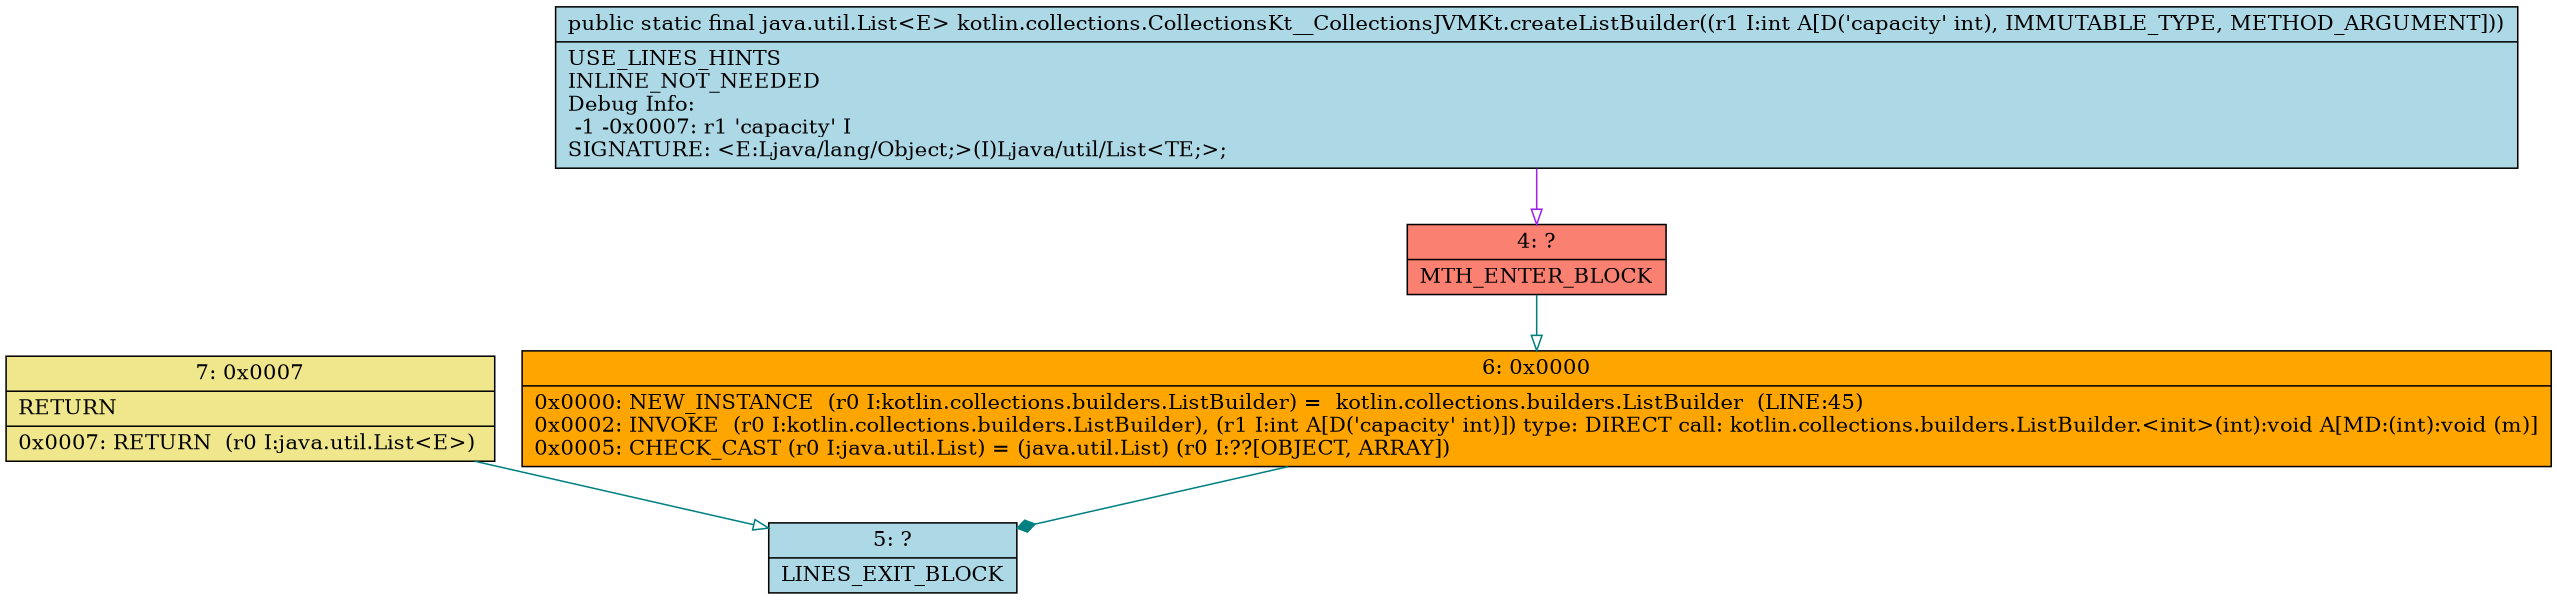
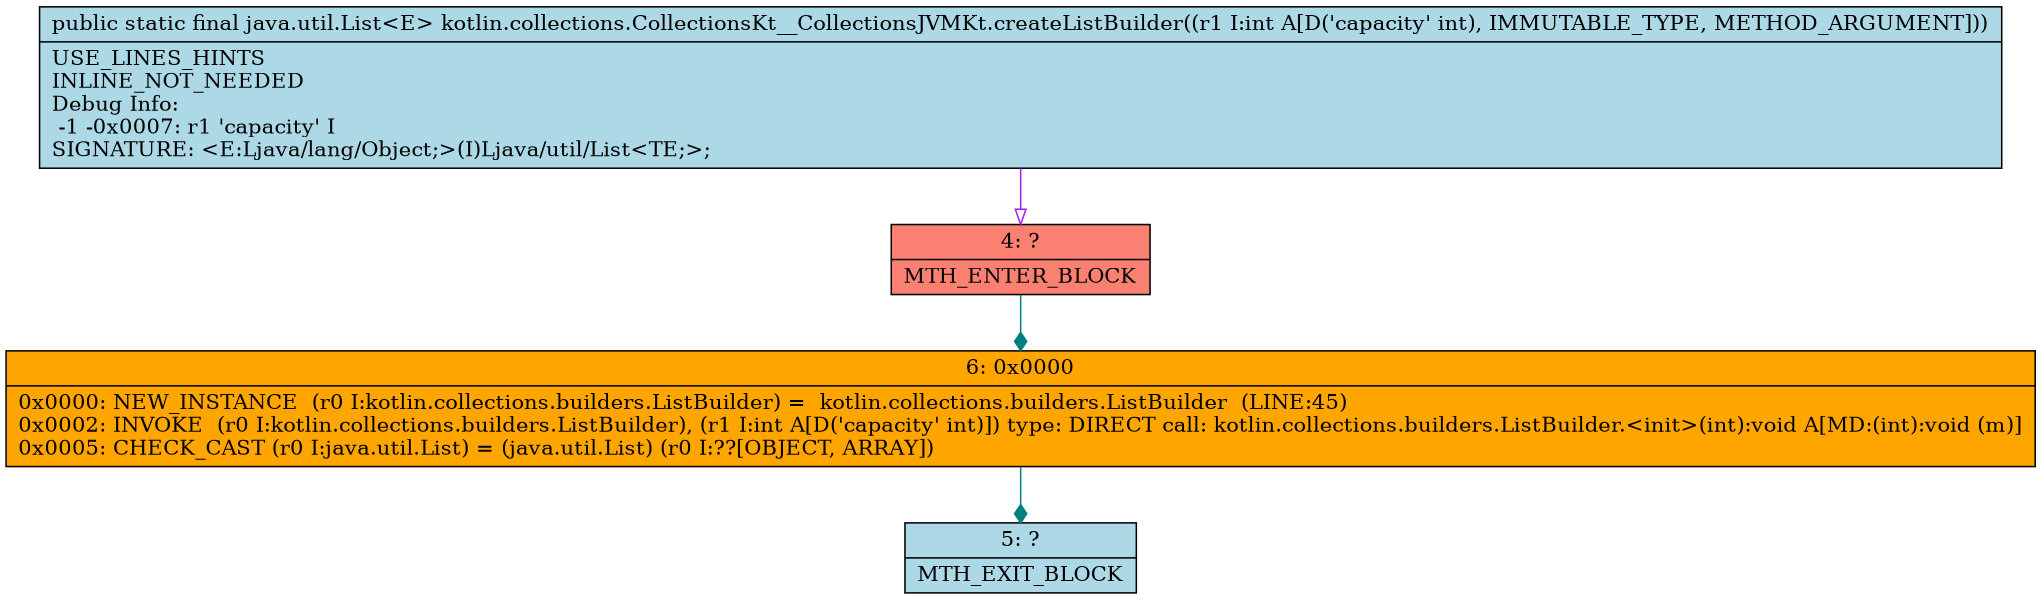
(1537, 315) -> (1021, 314)
(250, 409) -> none
(893, 575) -> (1021, 575)
